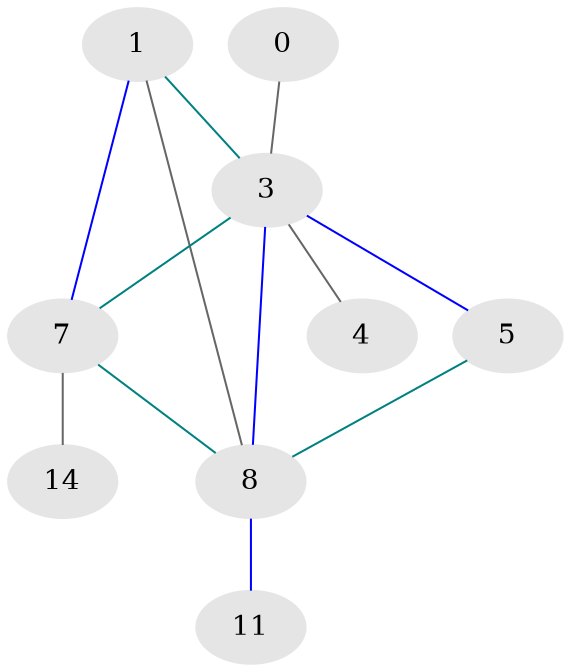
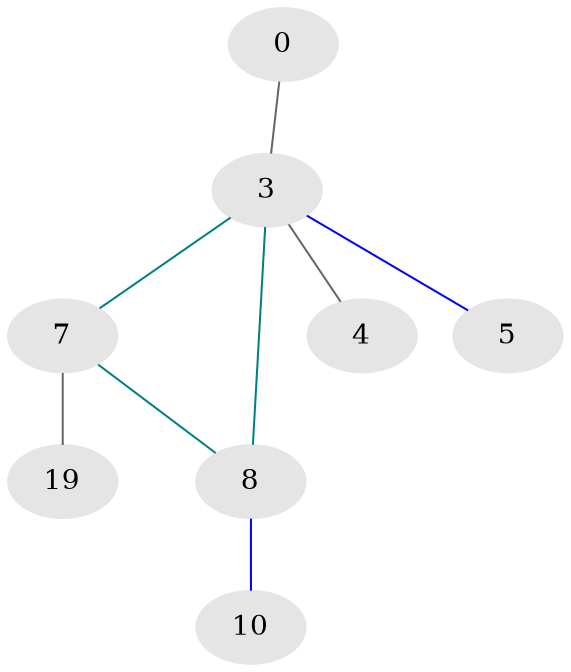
(138, 45) -> none
(259, 336) -> (259, 336)
(380, 409) -> none
(63, 482) -> (63, 482)
(251, 627) -> (251, 627)
